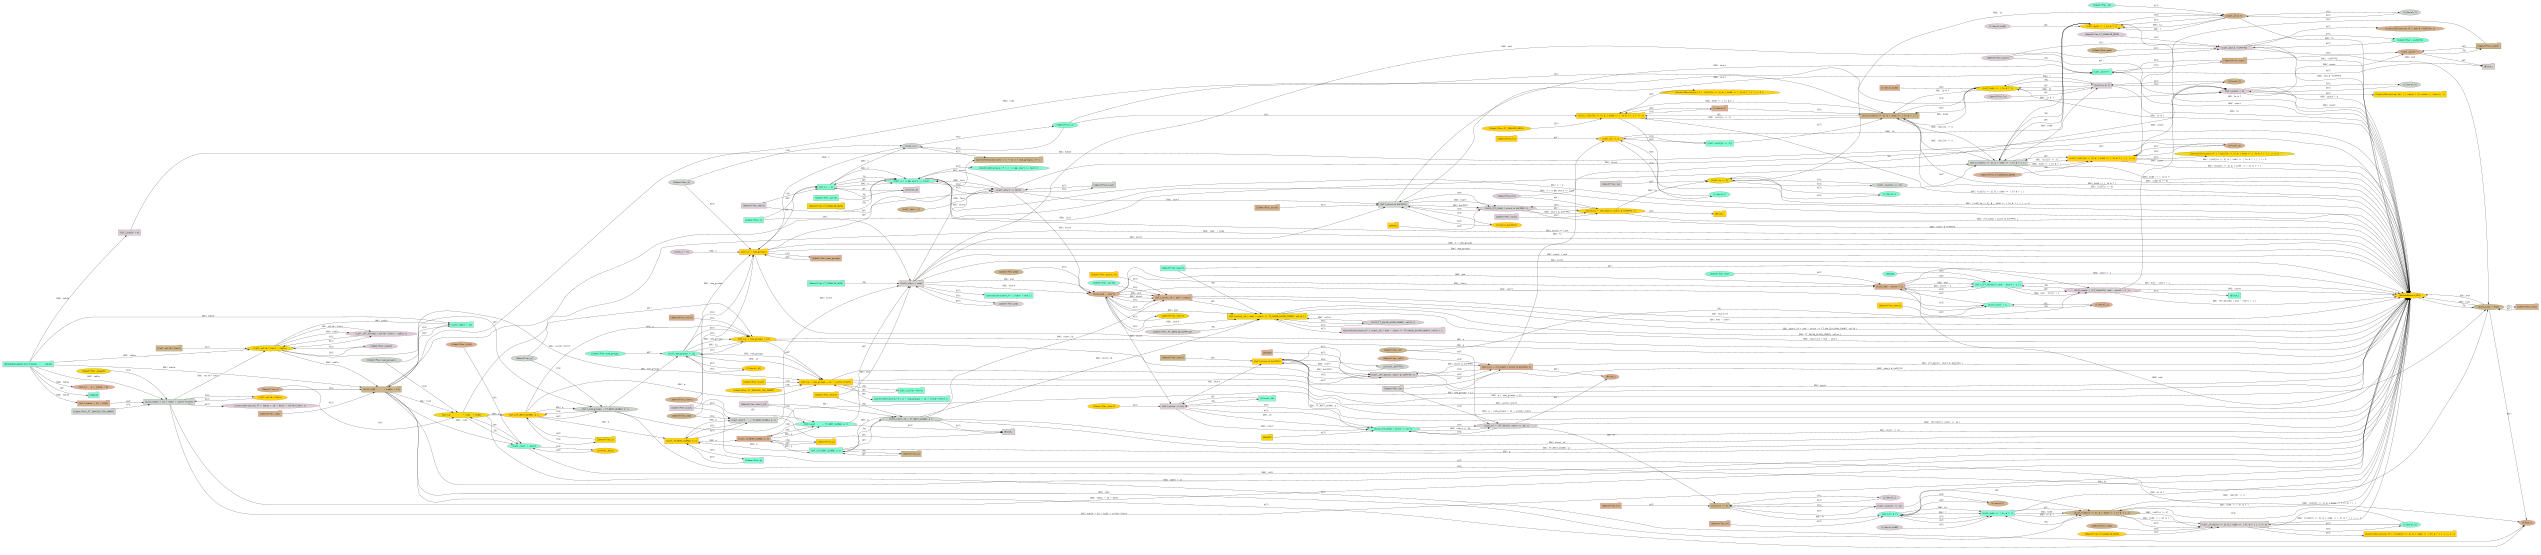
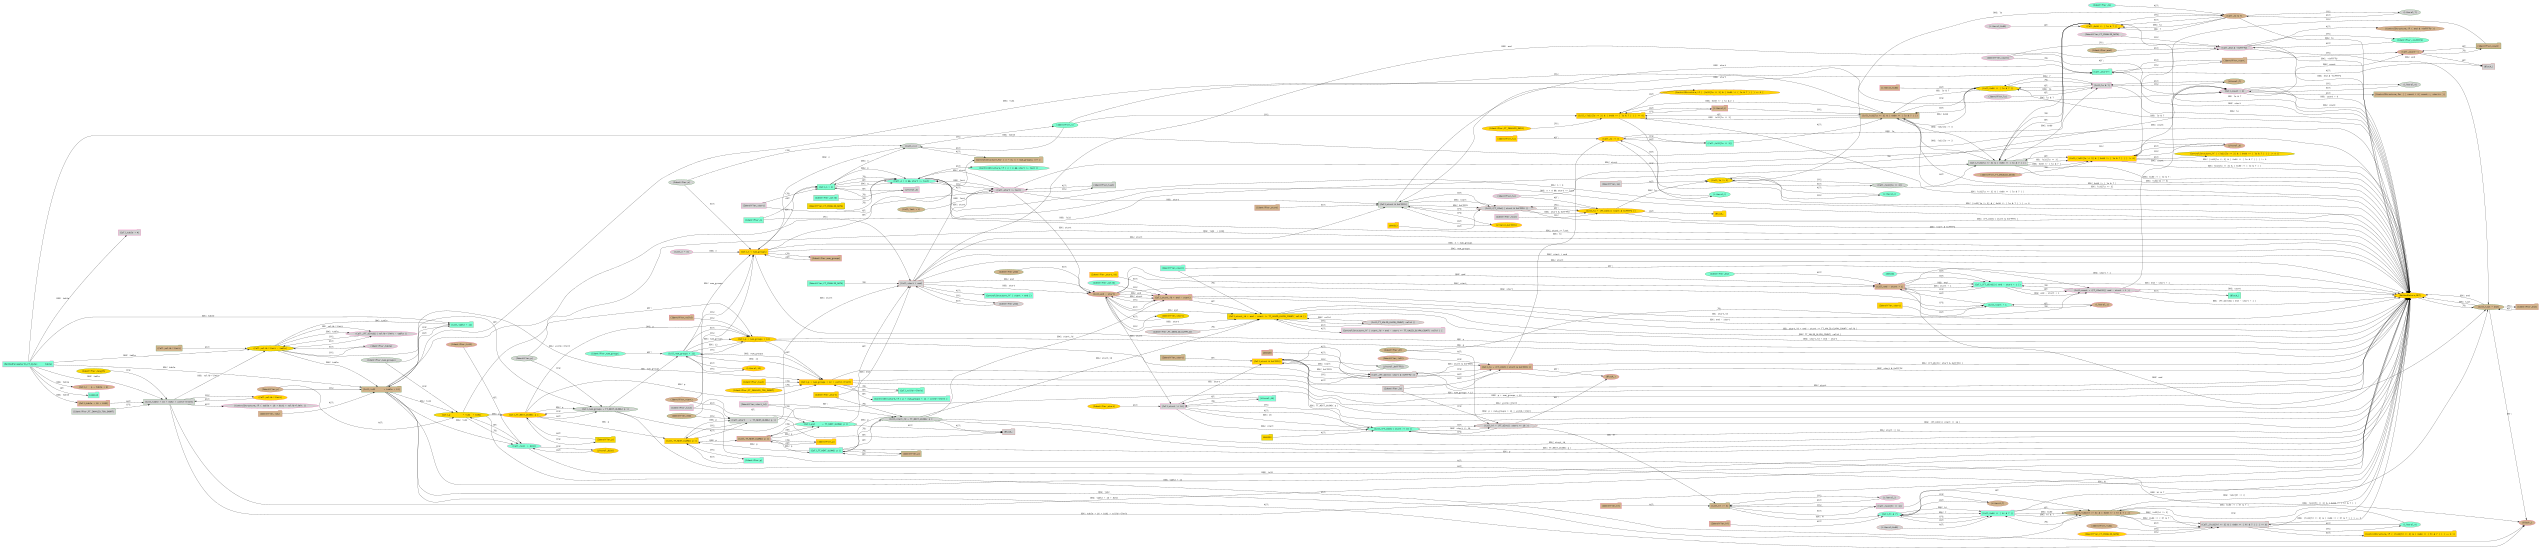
(2410, 94) -> (2410, 94)
(1306, 156) -> (1188, 140)
